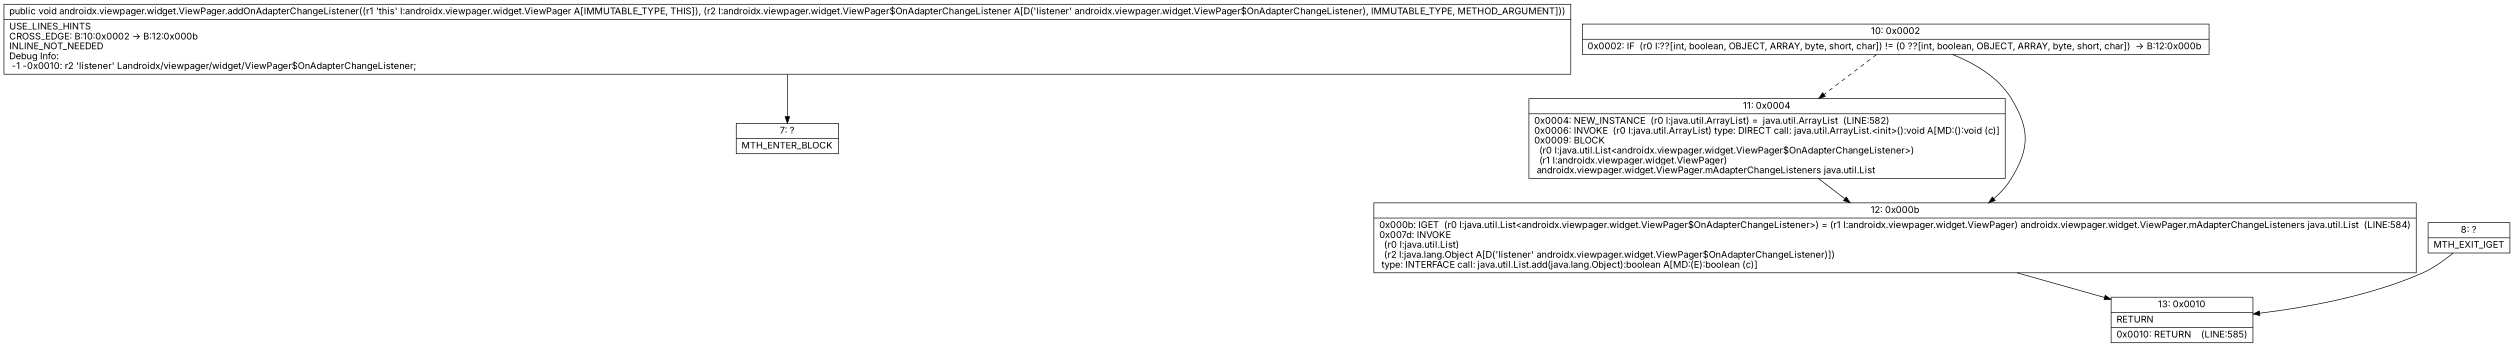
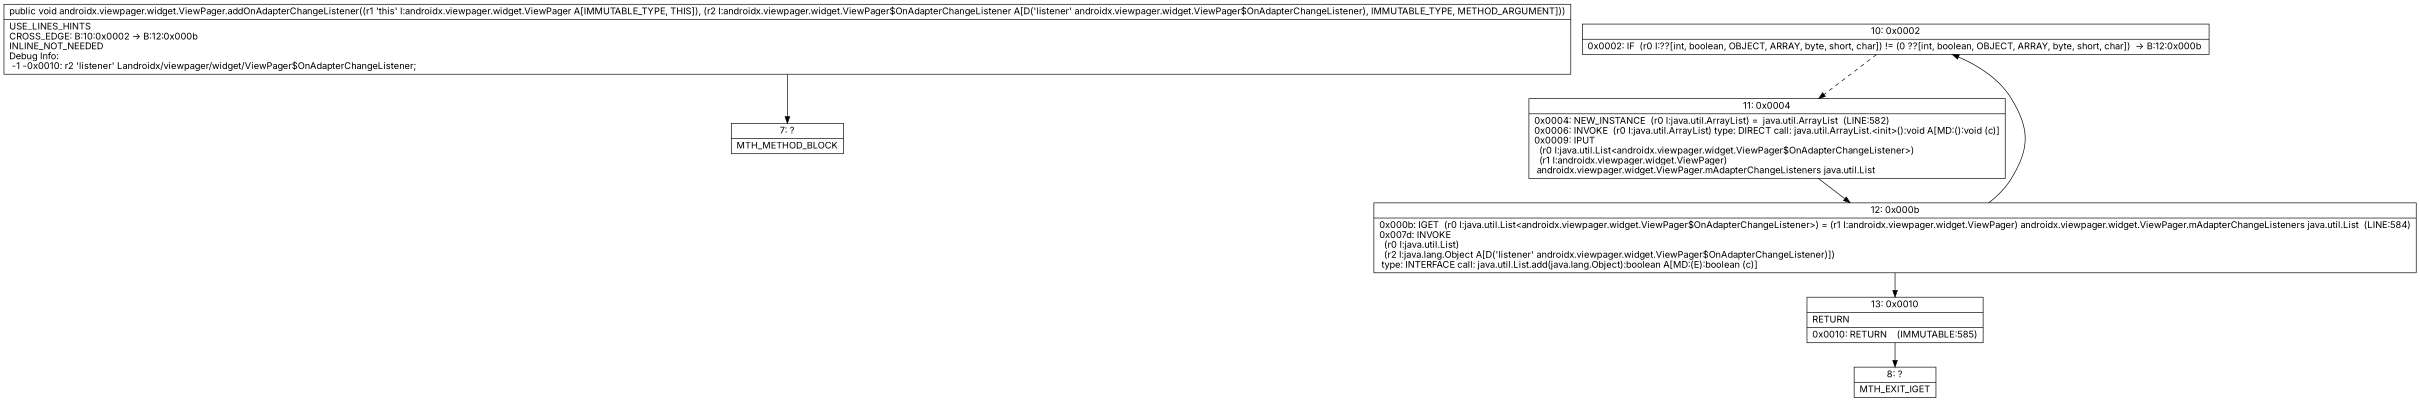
(2020, 115) -> (2022, 122)
(1572, 141) -> (1567, 141)
(787, 146) -> (787, 146)
(2360, 294) -> (1895, 352)
(2182, 335) -> (1895, 335)
